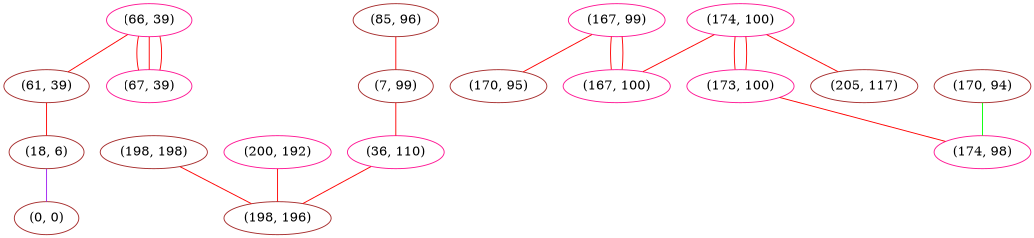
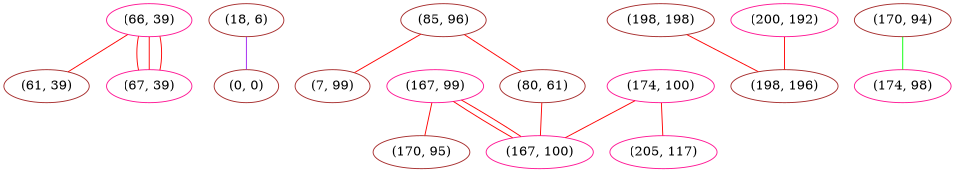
none -> (542, 86)
(740, 86) -> none
(864, 86) -> (663, 152)
(47, 119) -> none
(396, 152) -> none
